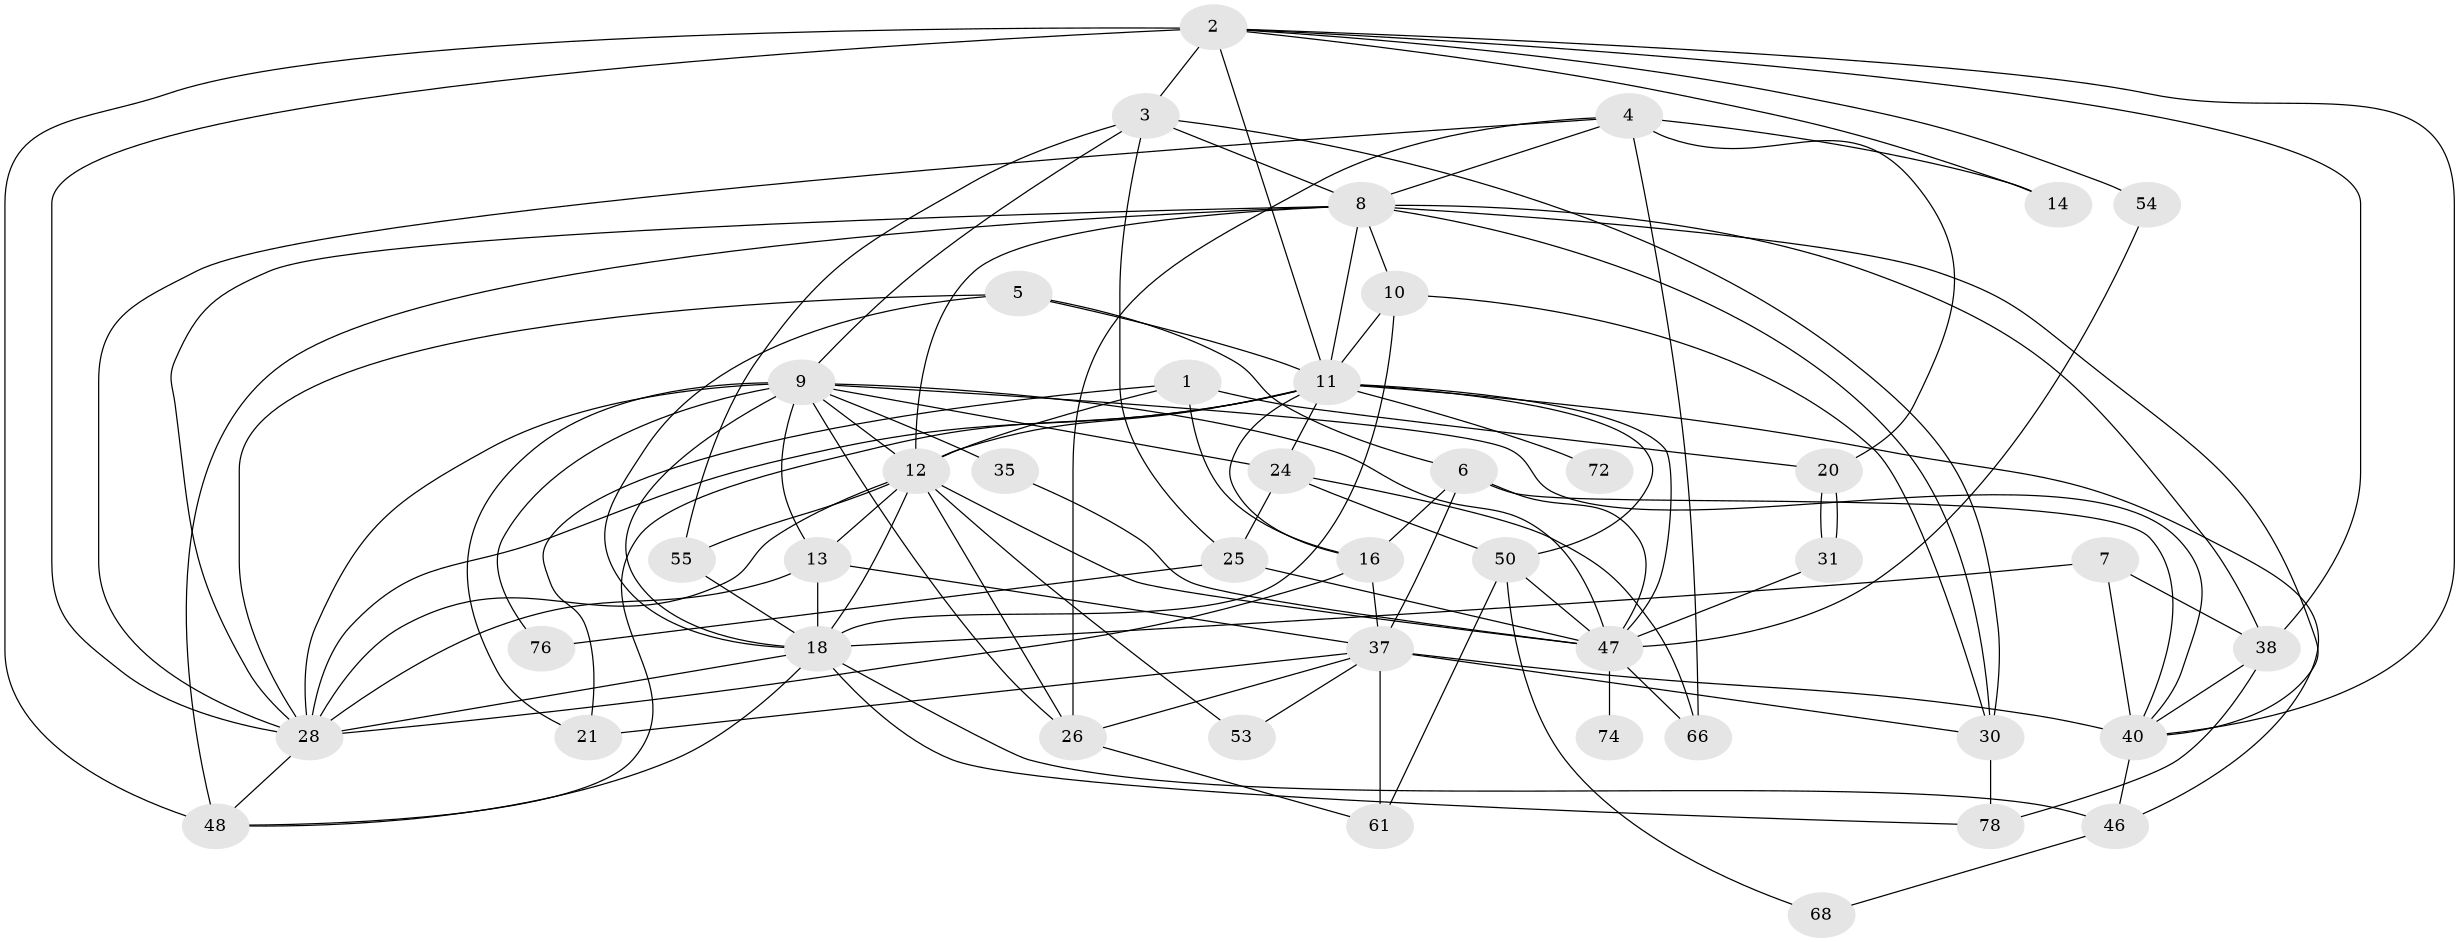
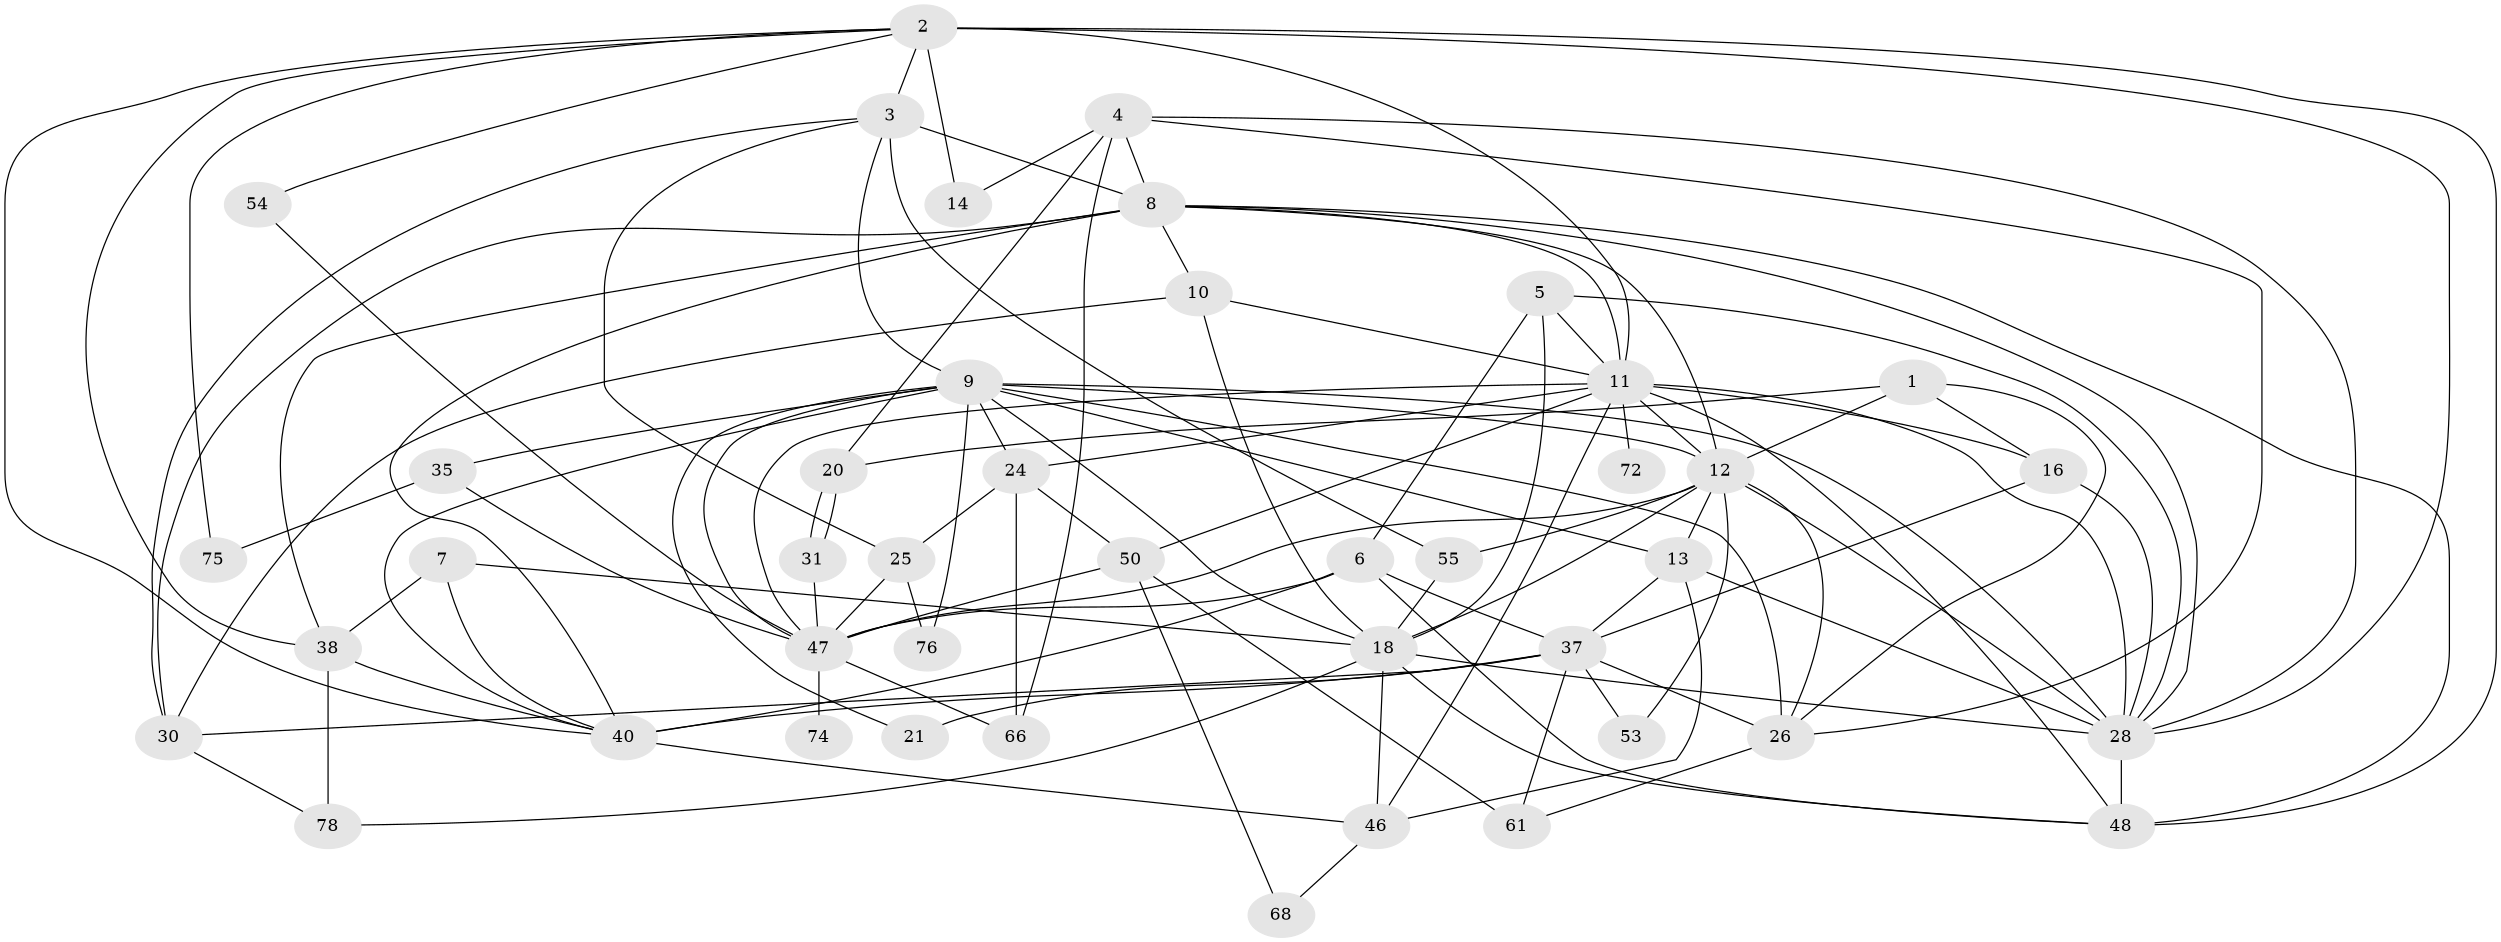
(746, 447) -> (2047, 555)
(1417, 516) -> (1604, 765)
none -> (213, 560)
(818, 604) -> (1643, 767)
